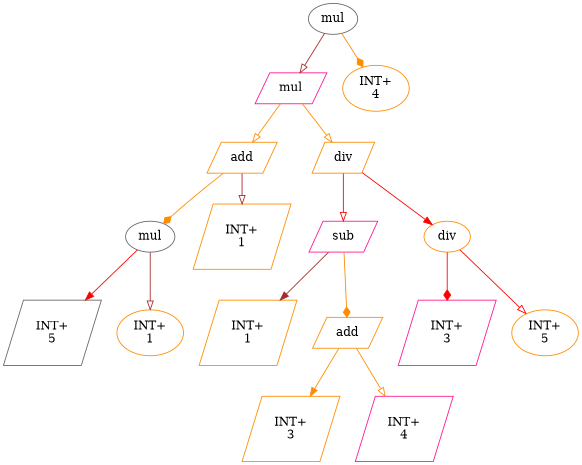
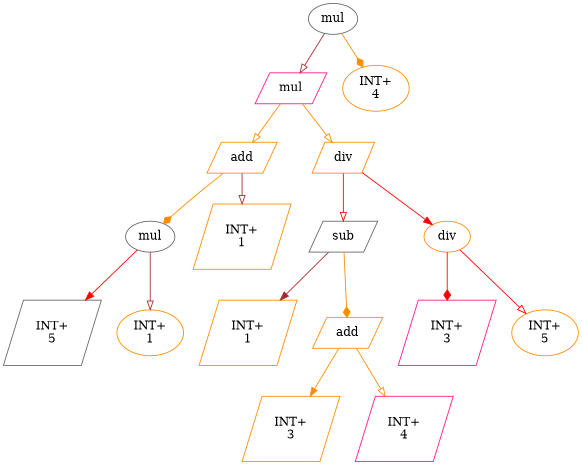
(343, 237) -> (343, 237)
